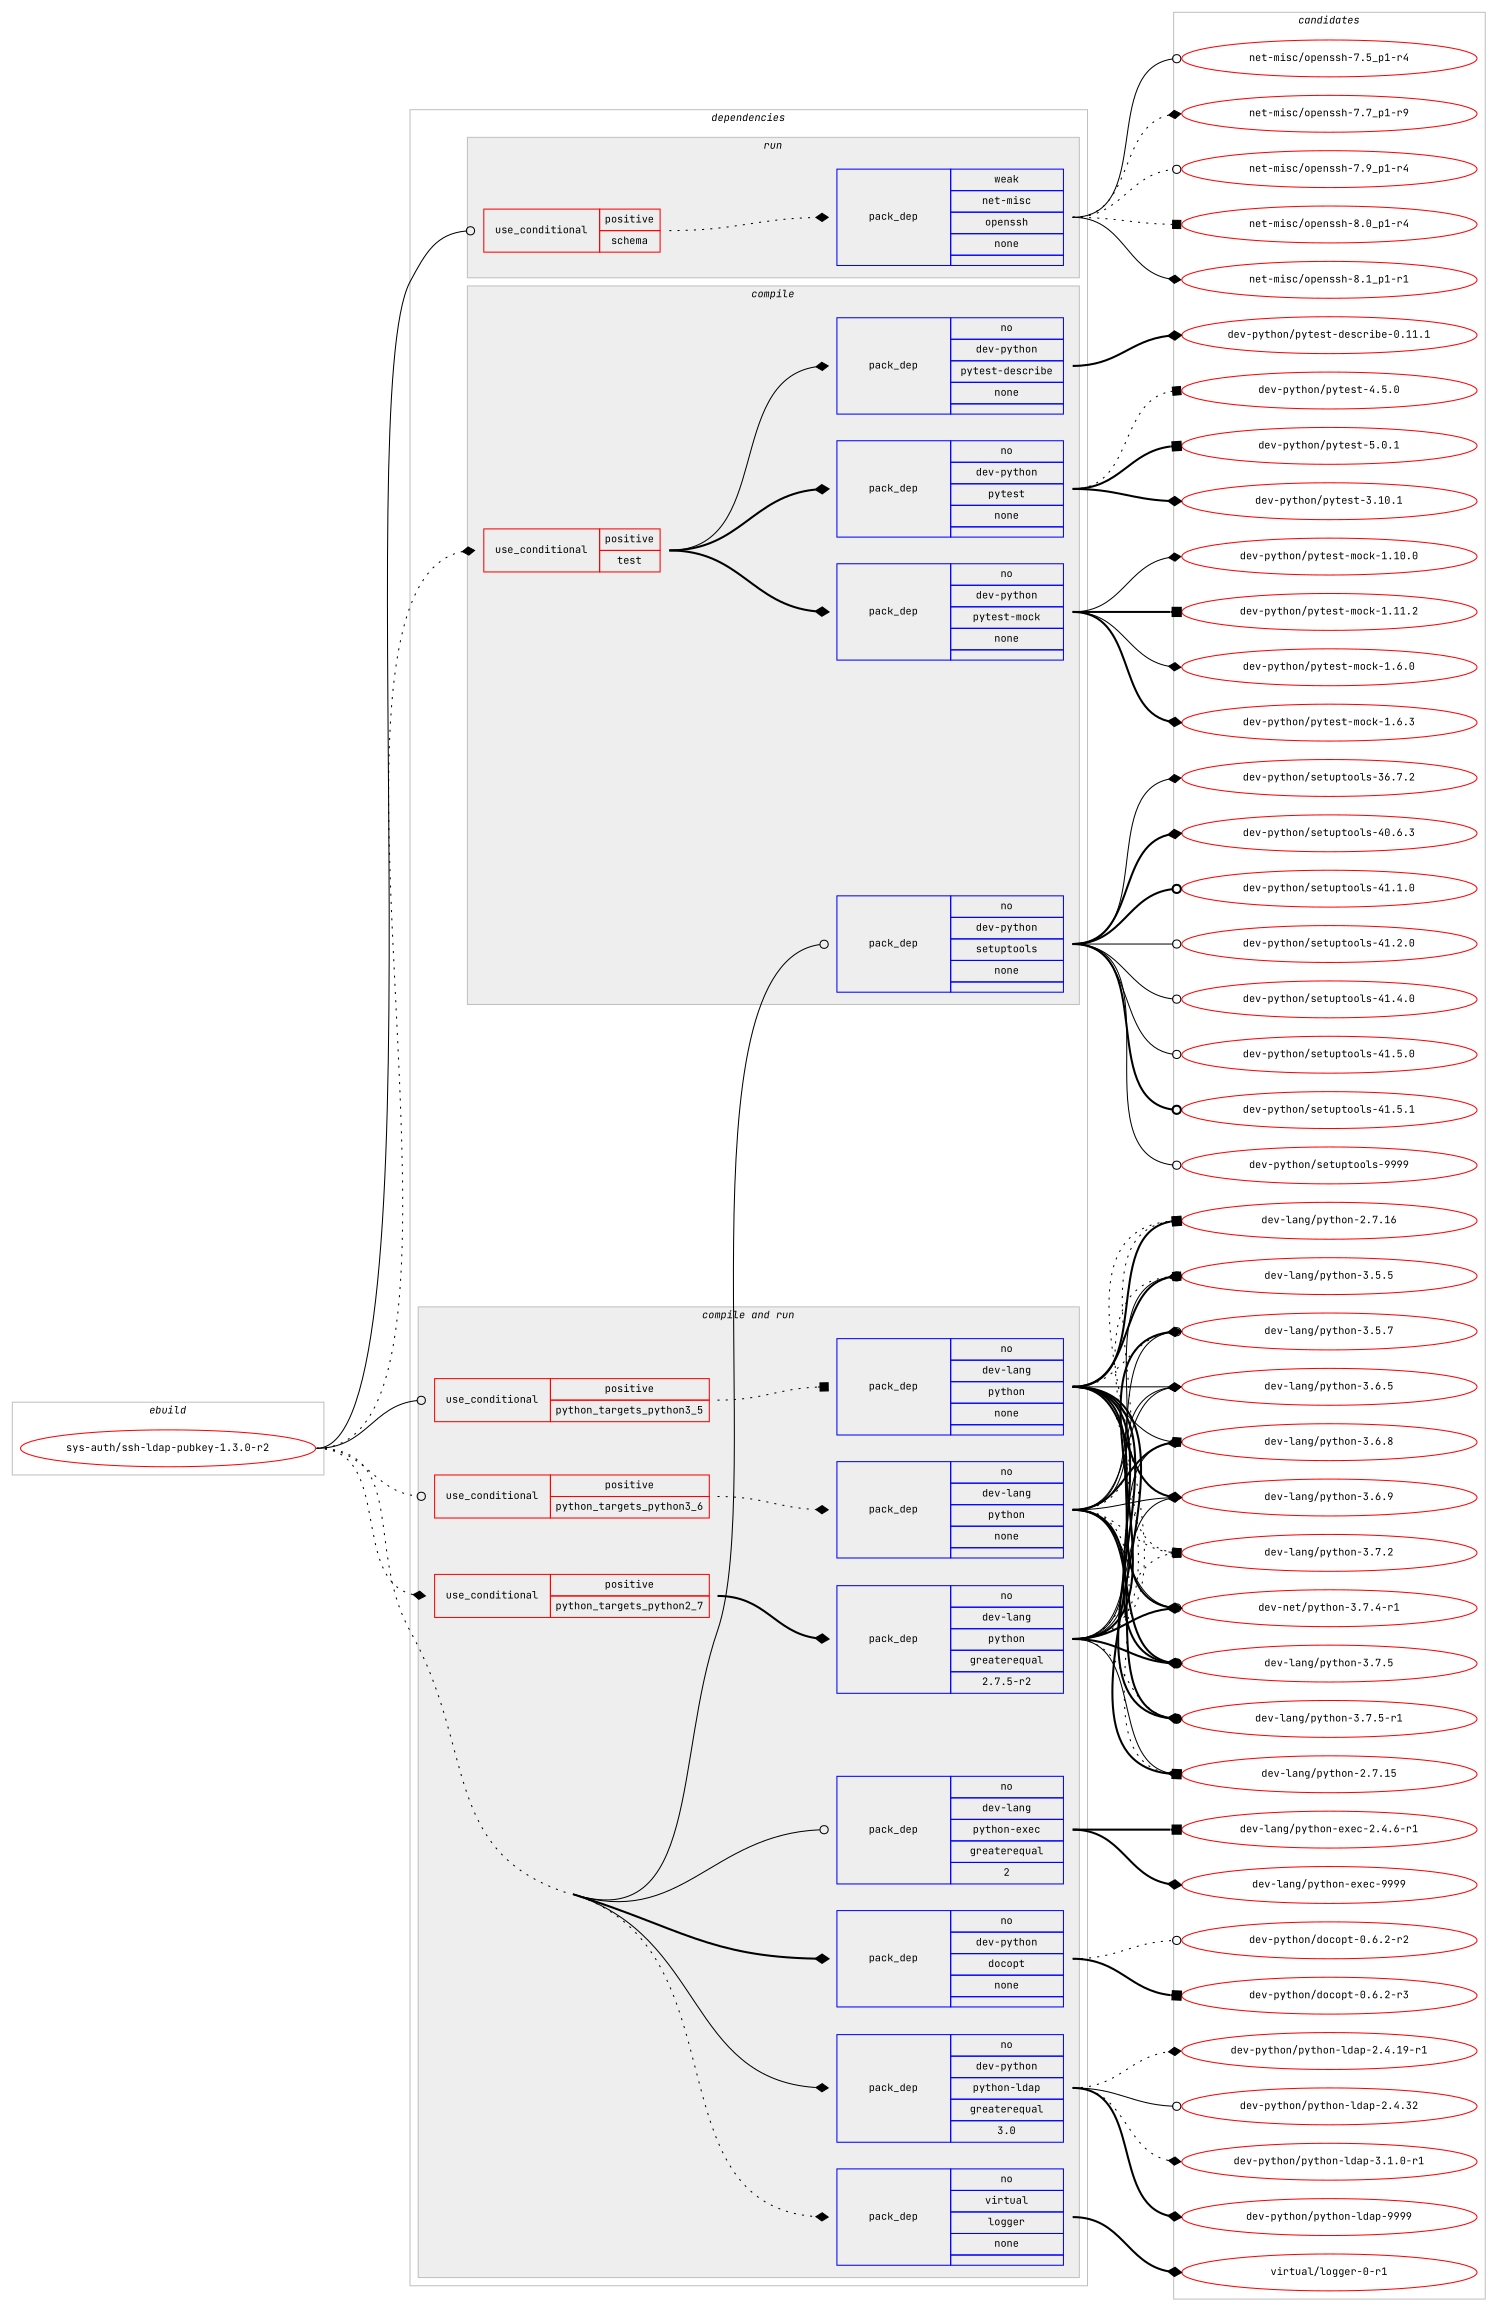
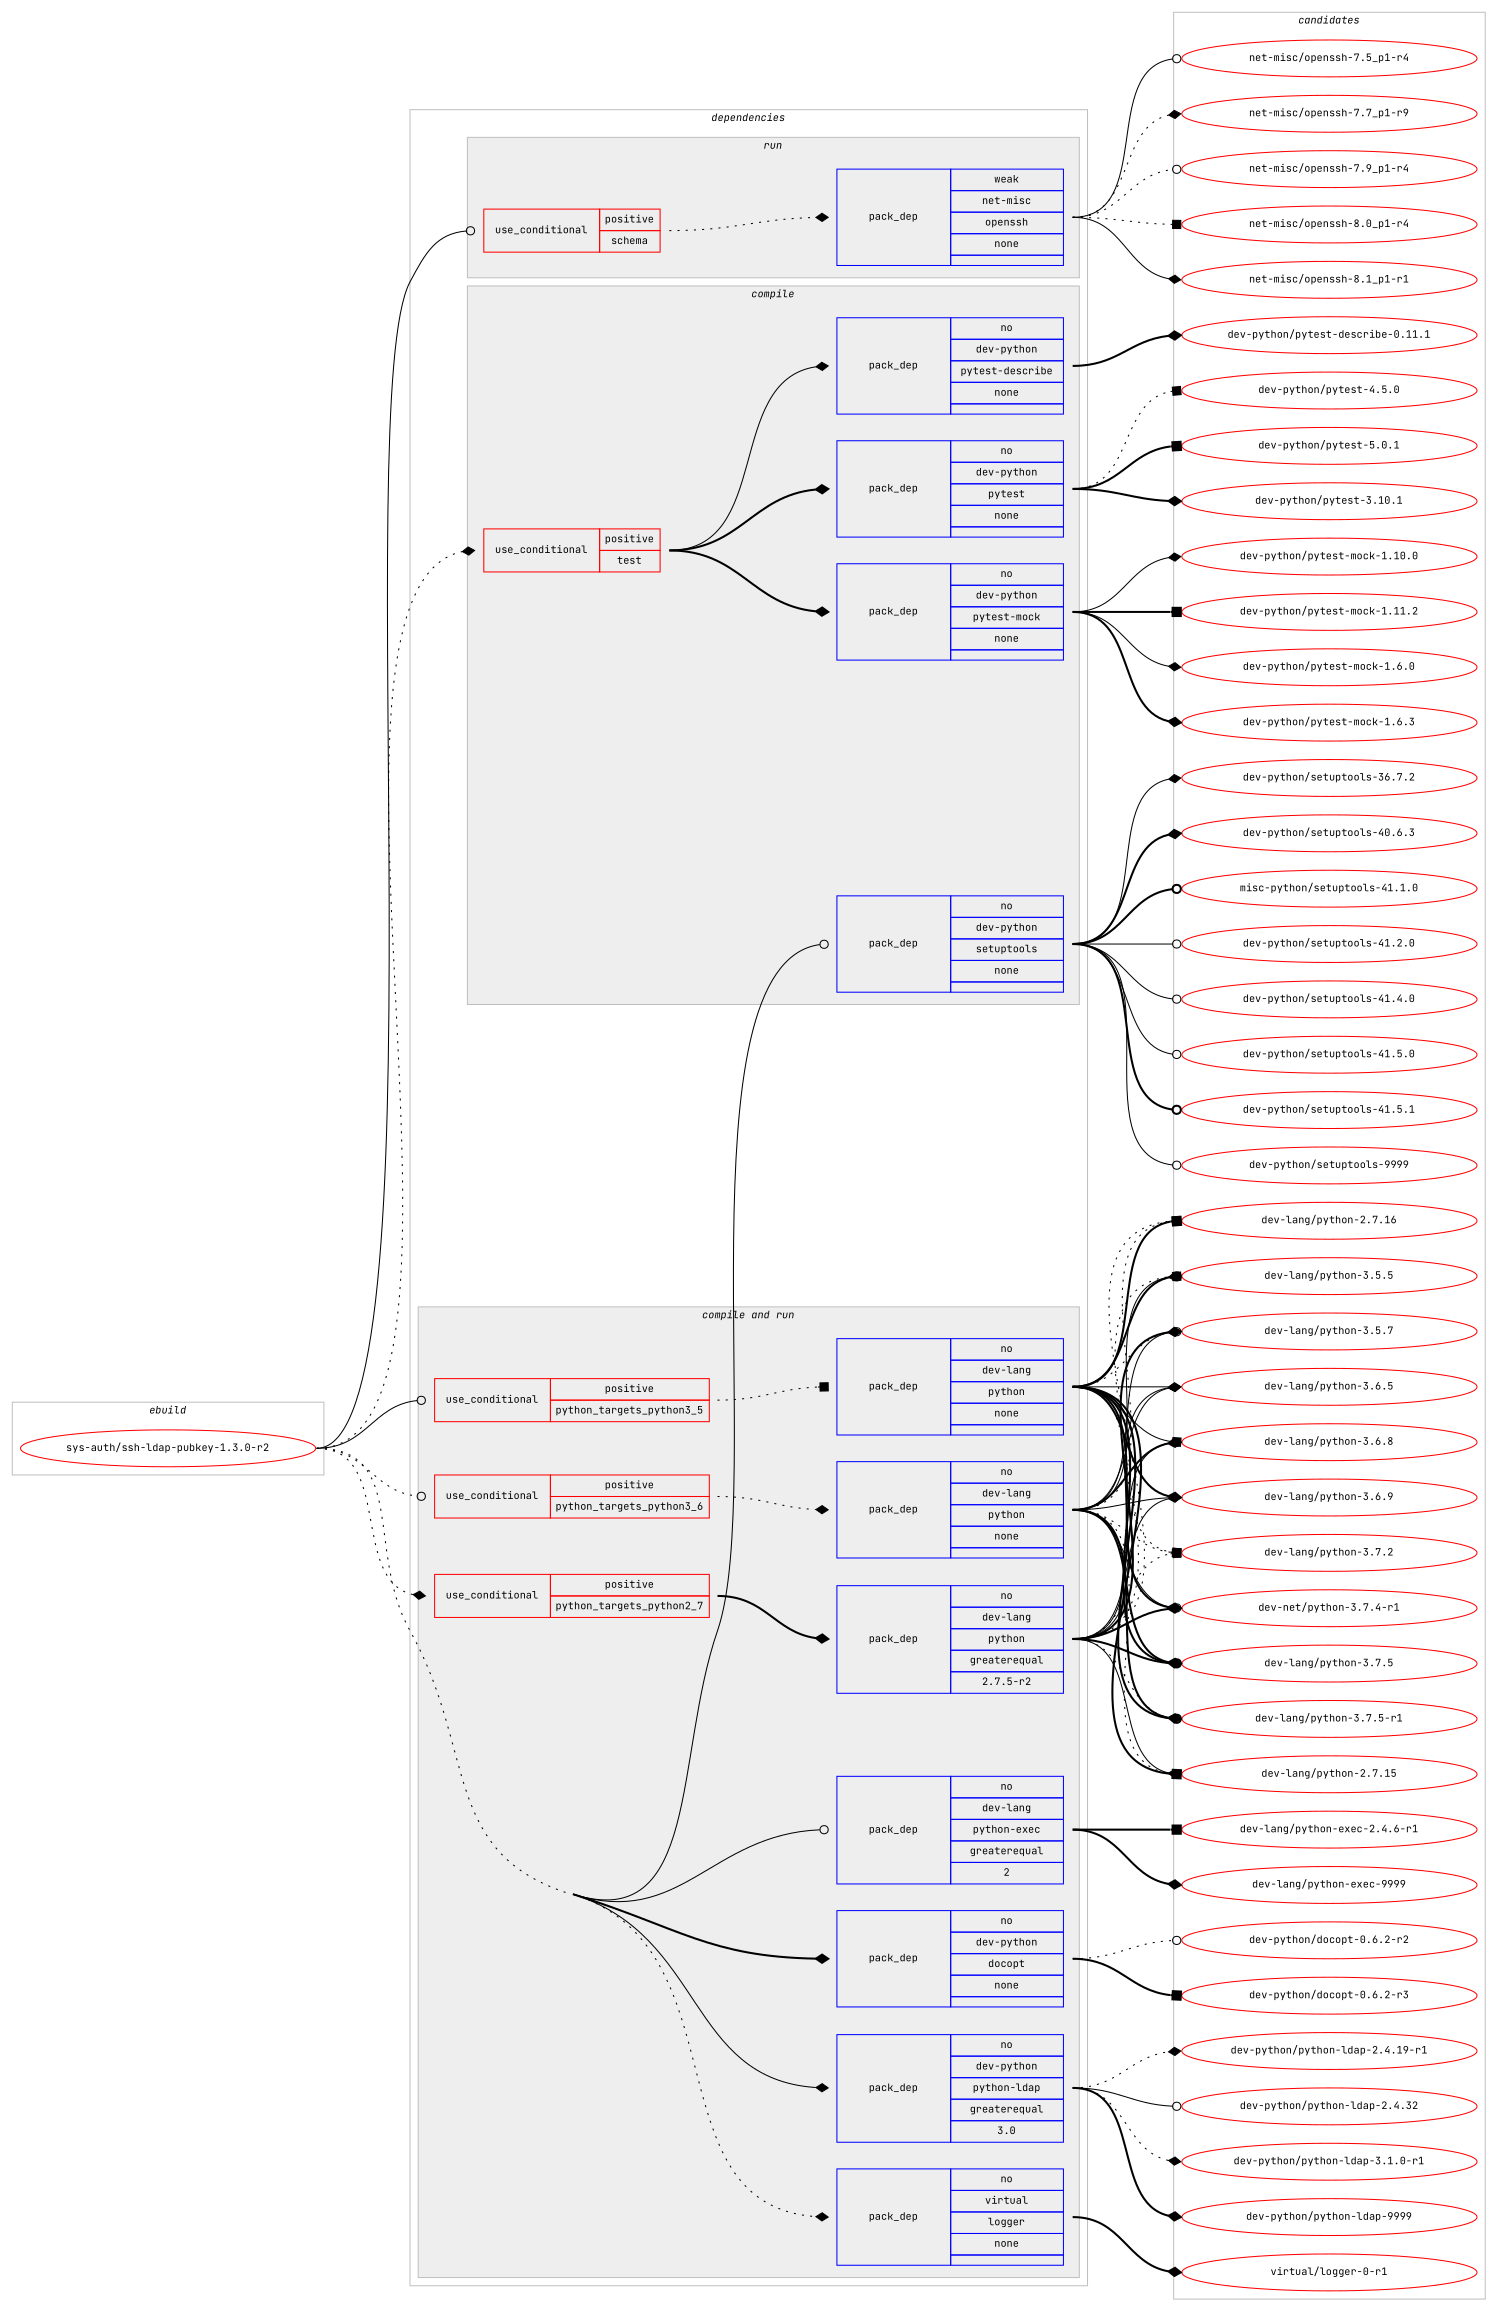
(1329, 889) -> (1329, 889)
